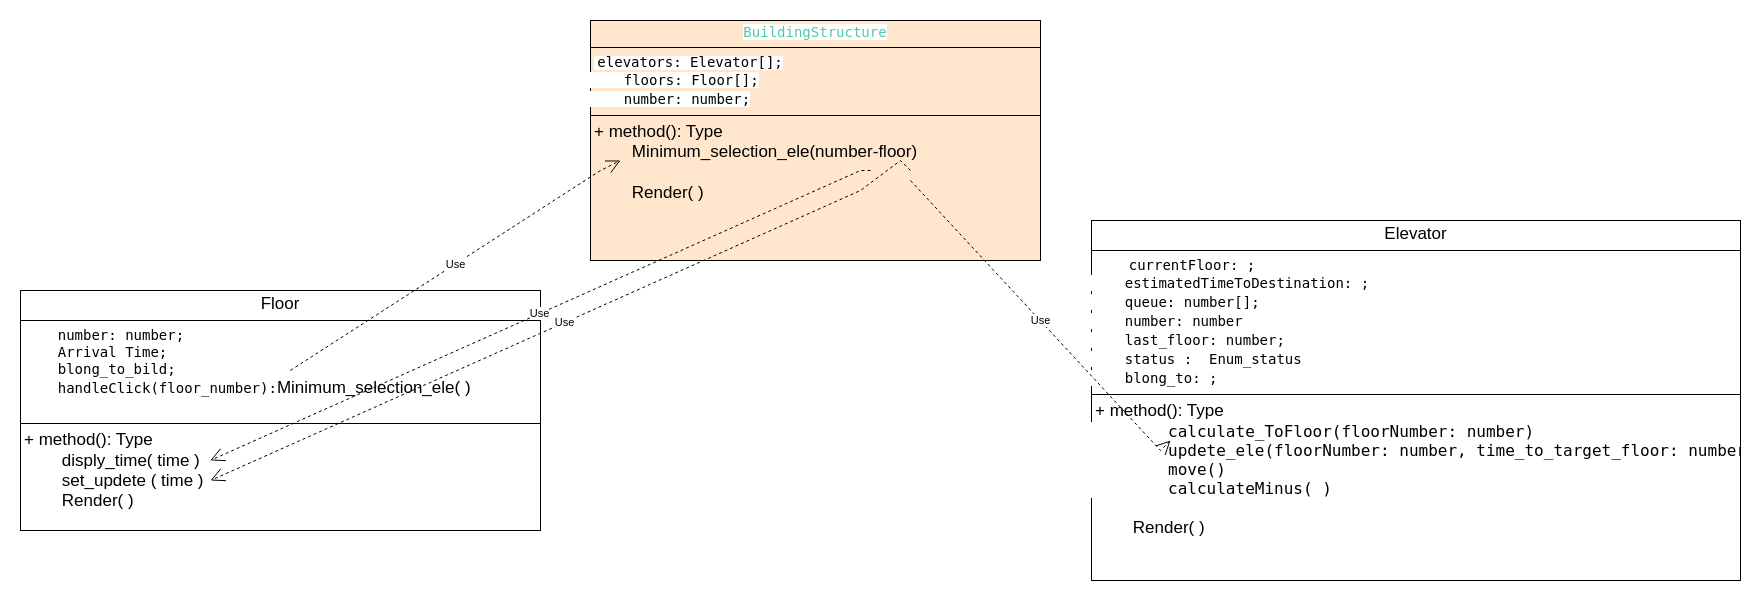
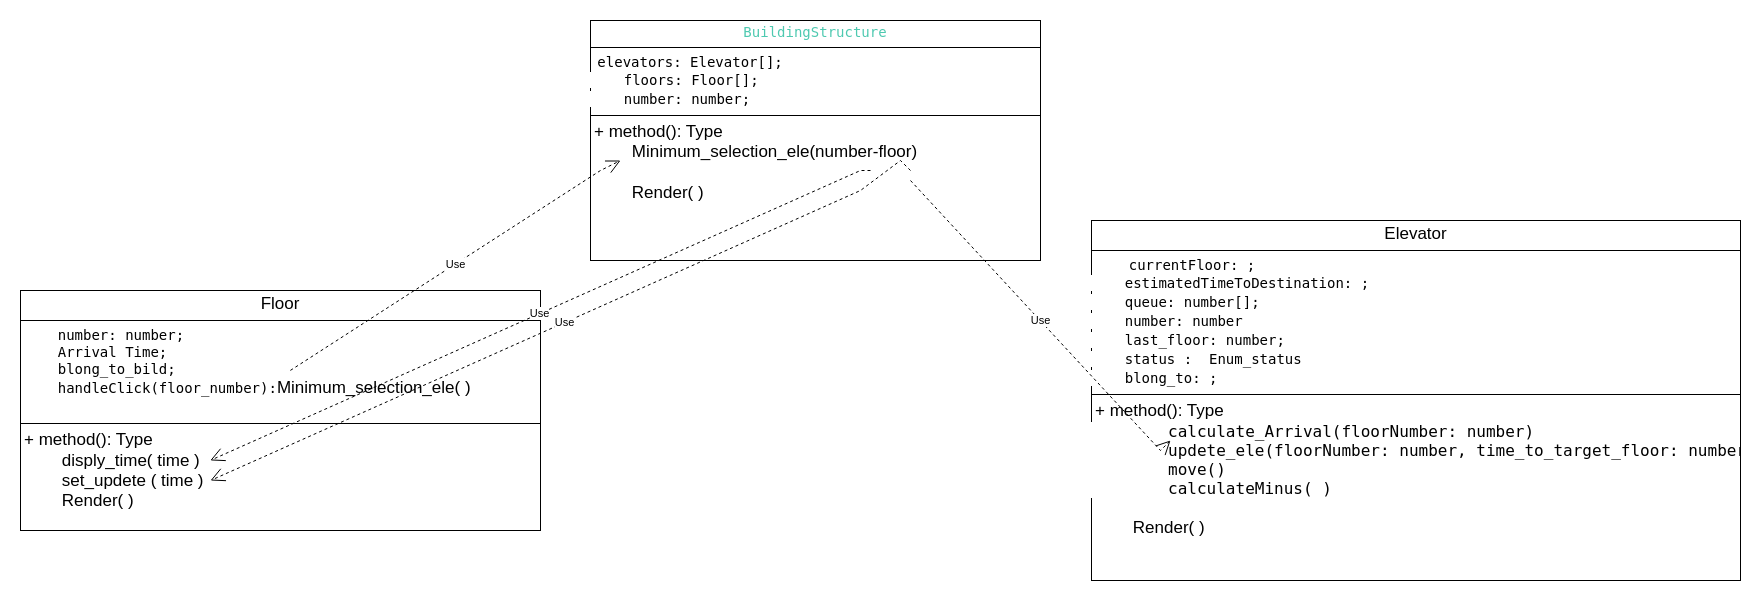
(816, 141) -> (816, 141)
(1281, 321) -> (1281, 321)
